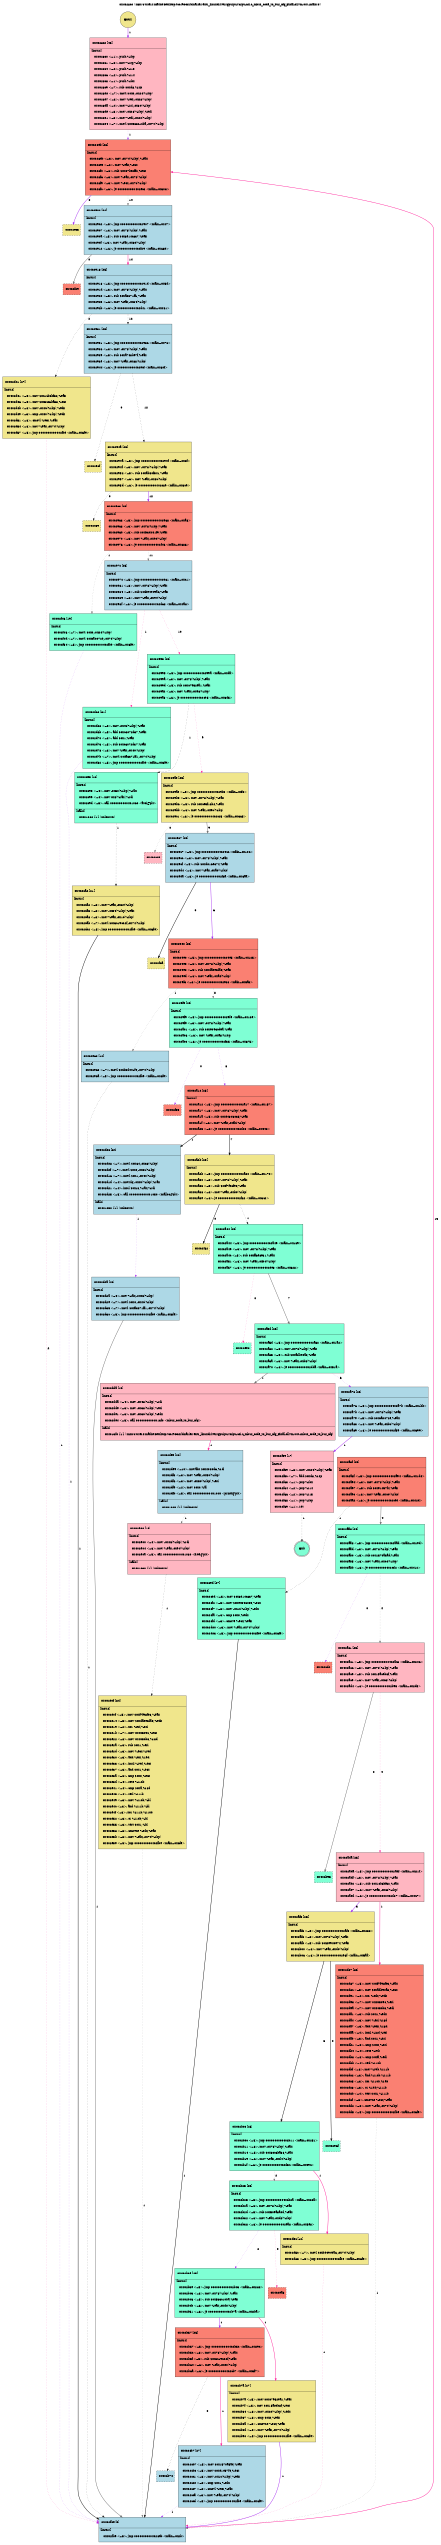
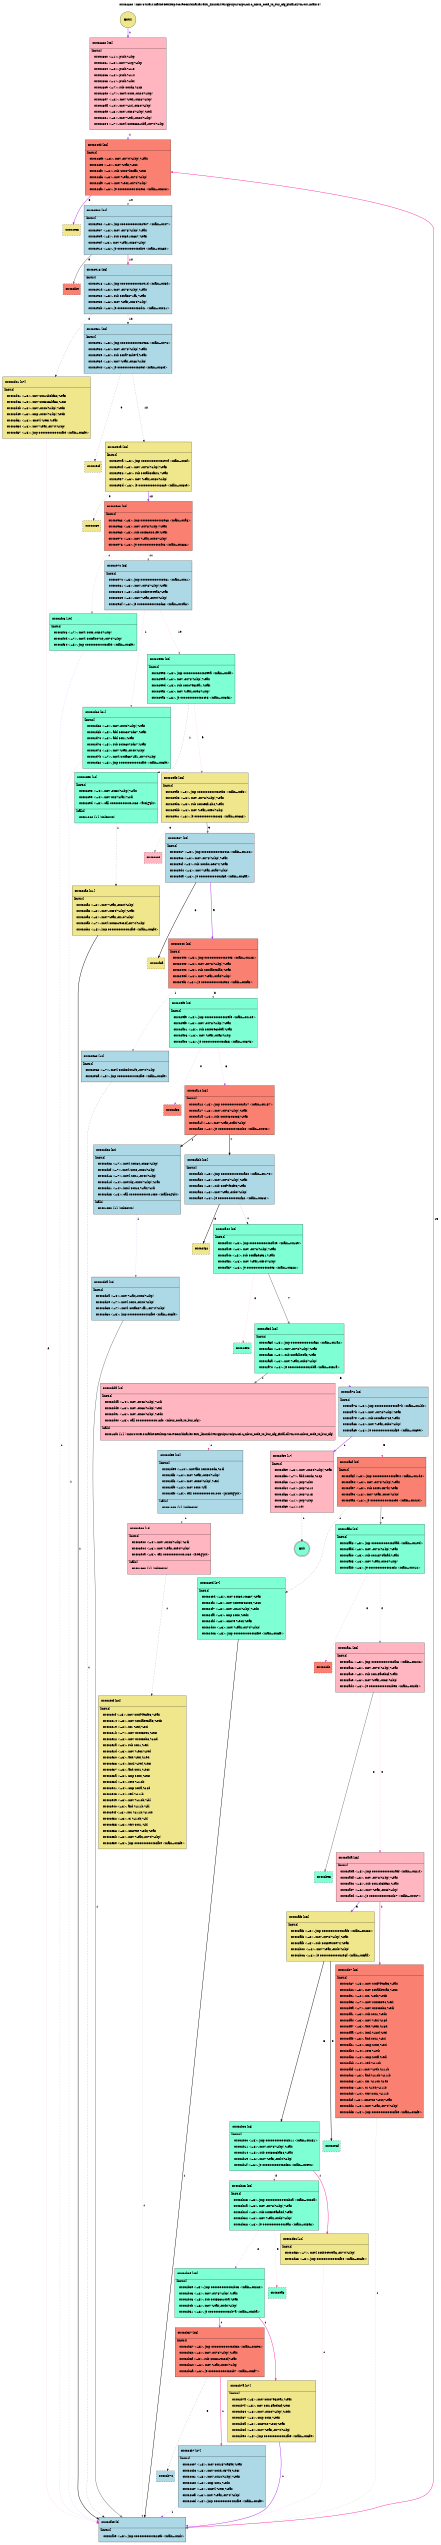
(214, 910) -> (214, 910)
(230, 1179) -> (230, 1179)
(210, 1444) -> (210, 1444)
none -> (383, 1446)
(277, 2293) -> (277, 2293)
